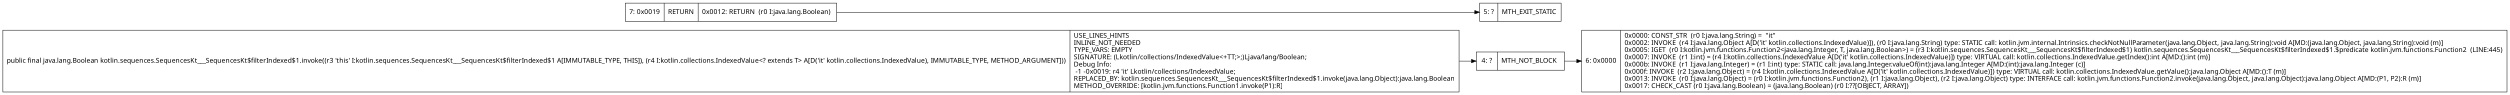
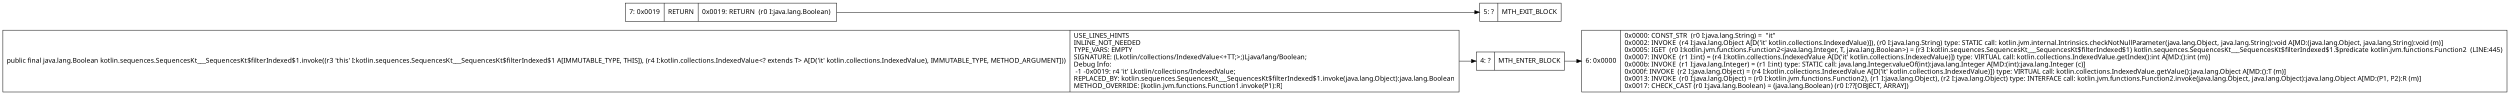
(767, 12) -> (767, 12)
(1529, 12) -> (1530, 12)
(1529, 61) -> (1530, 61)
